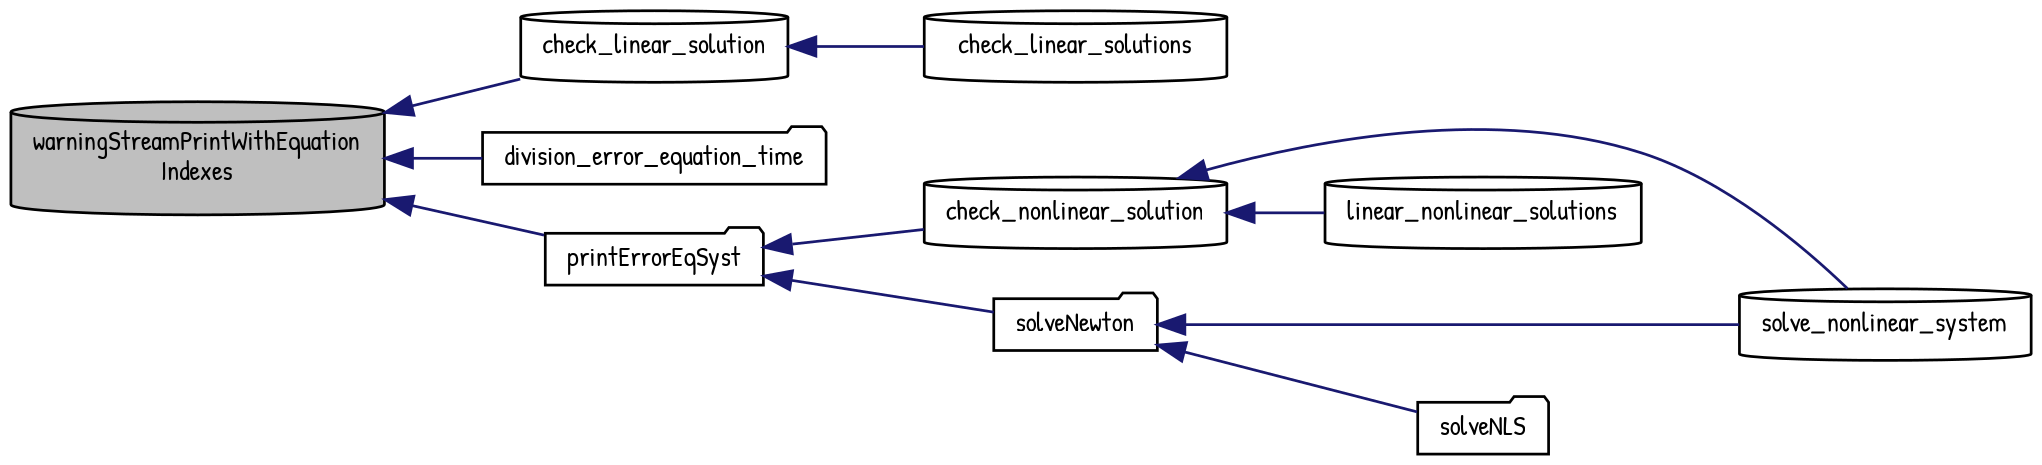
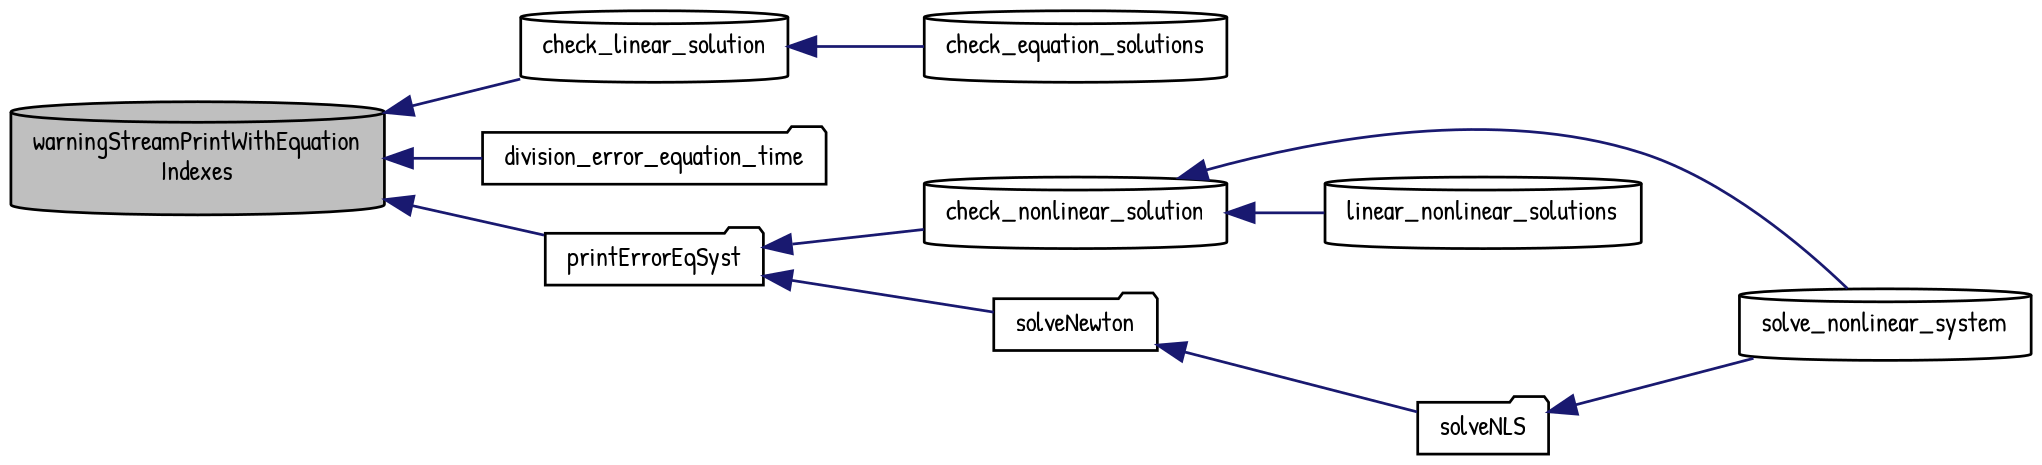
(1076, 47) -> (1076, 47)
(1462, 325) -> (1665, 382)
